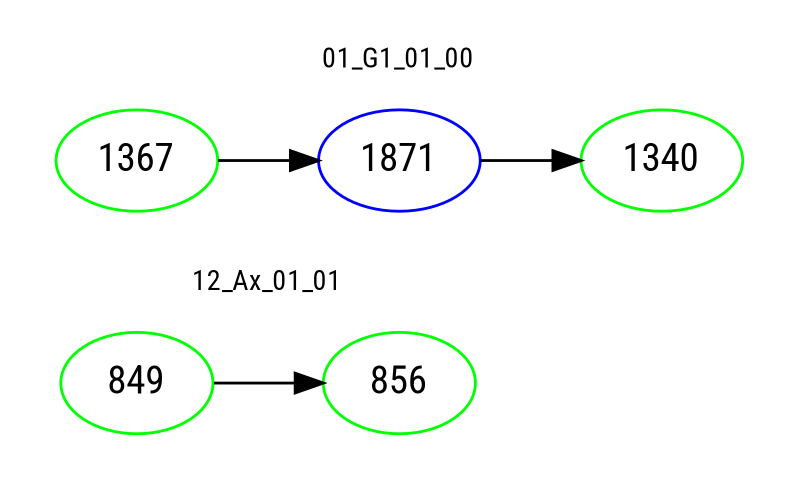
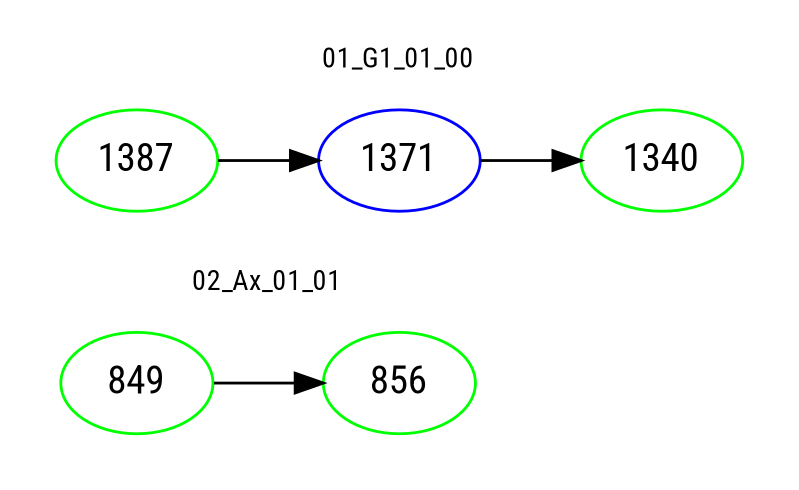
(137, 161) -> (137, 161)
(399, 161) -> (399, 161)
(268, 283) -> (268, 283)
